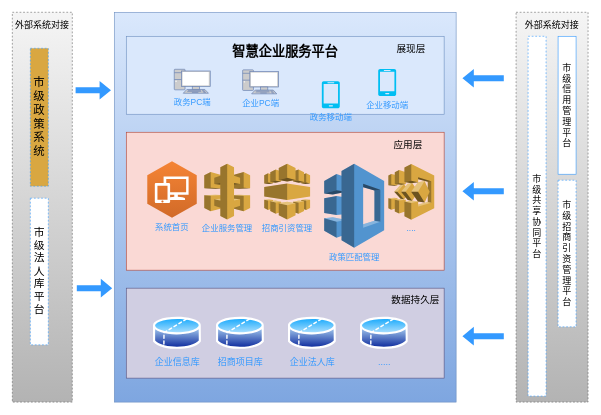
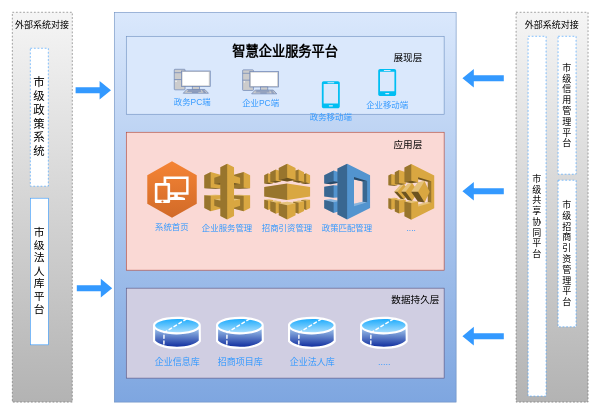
(411, 48) -> (408, 57)
(567, 105) -> (567, 105)
(39, 117) -> (39, 117)
(354, 206) -> (347, 192)
(39, 272) -> (39, 272)
